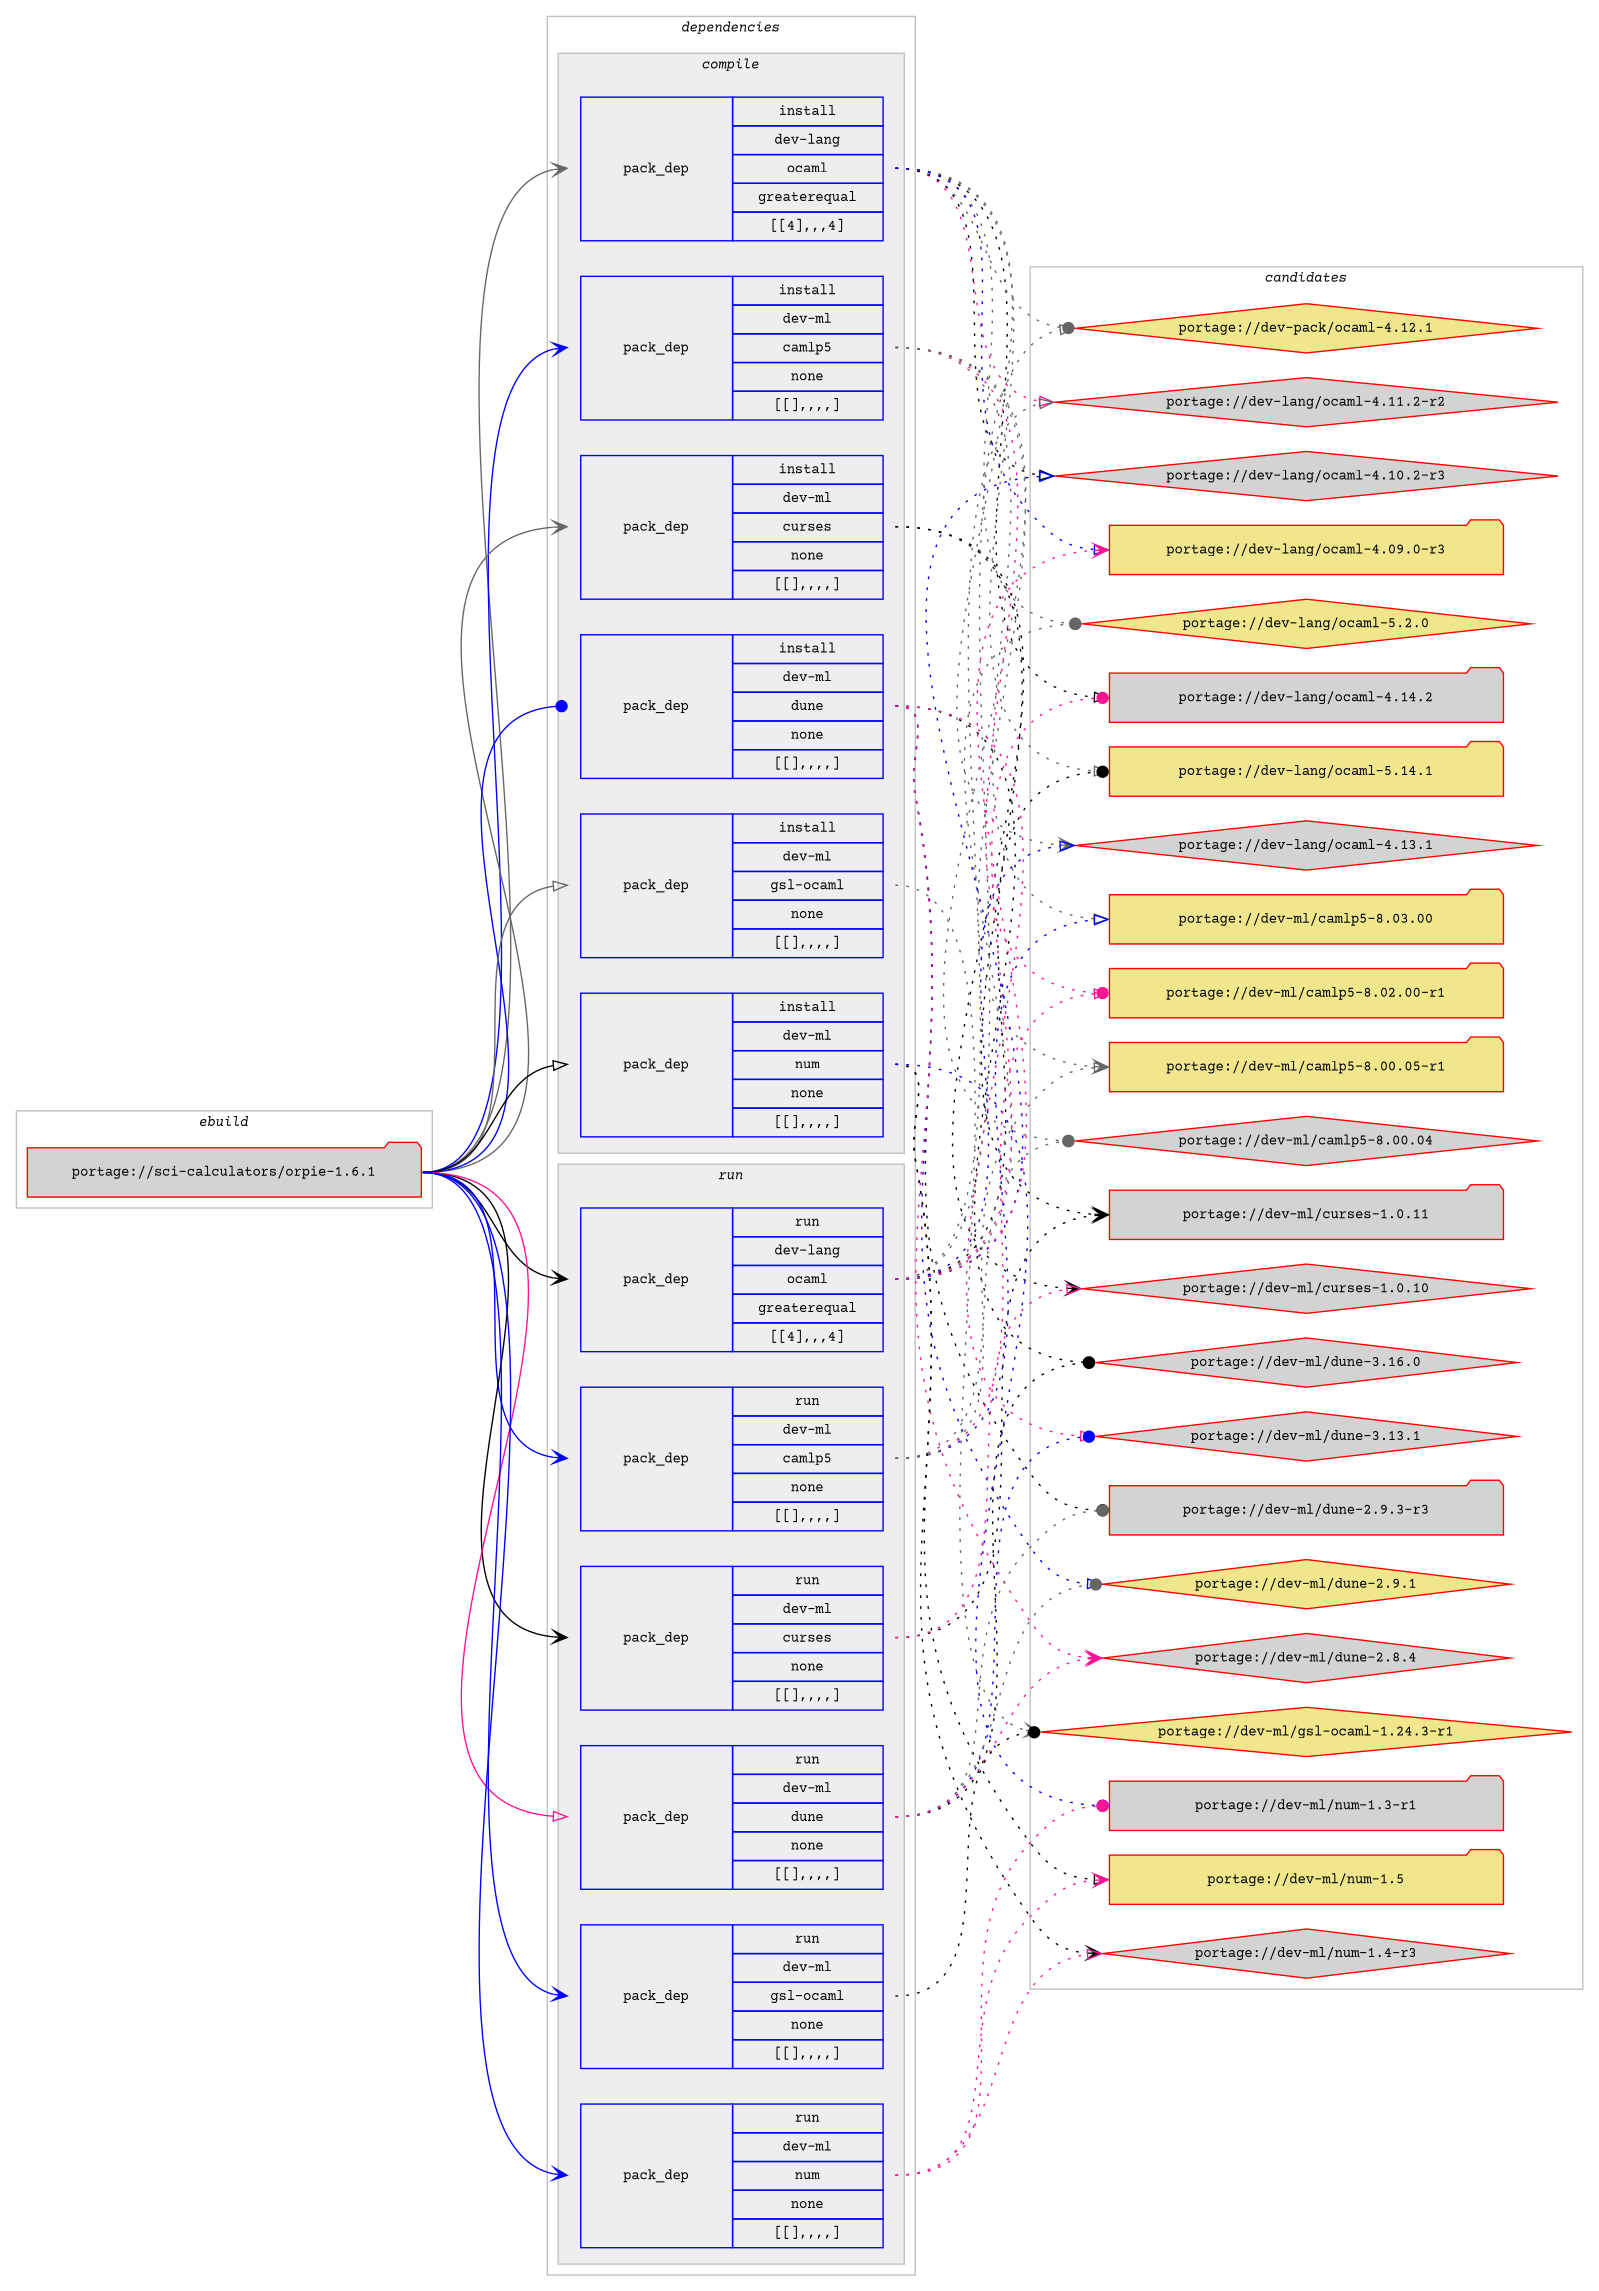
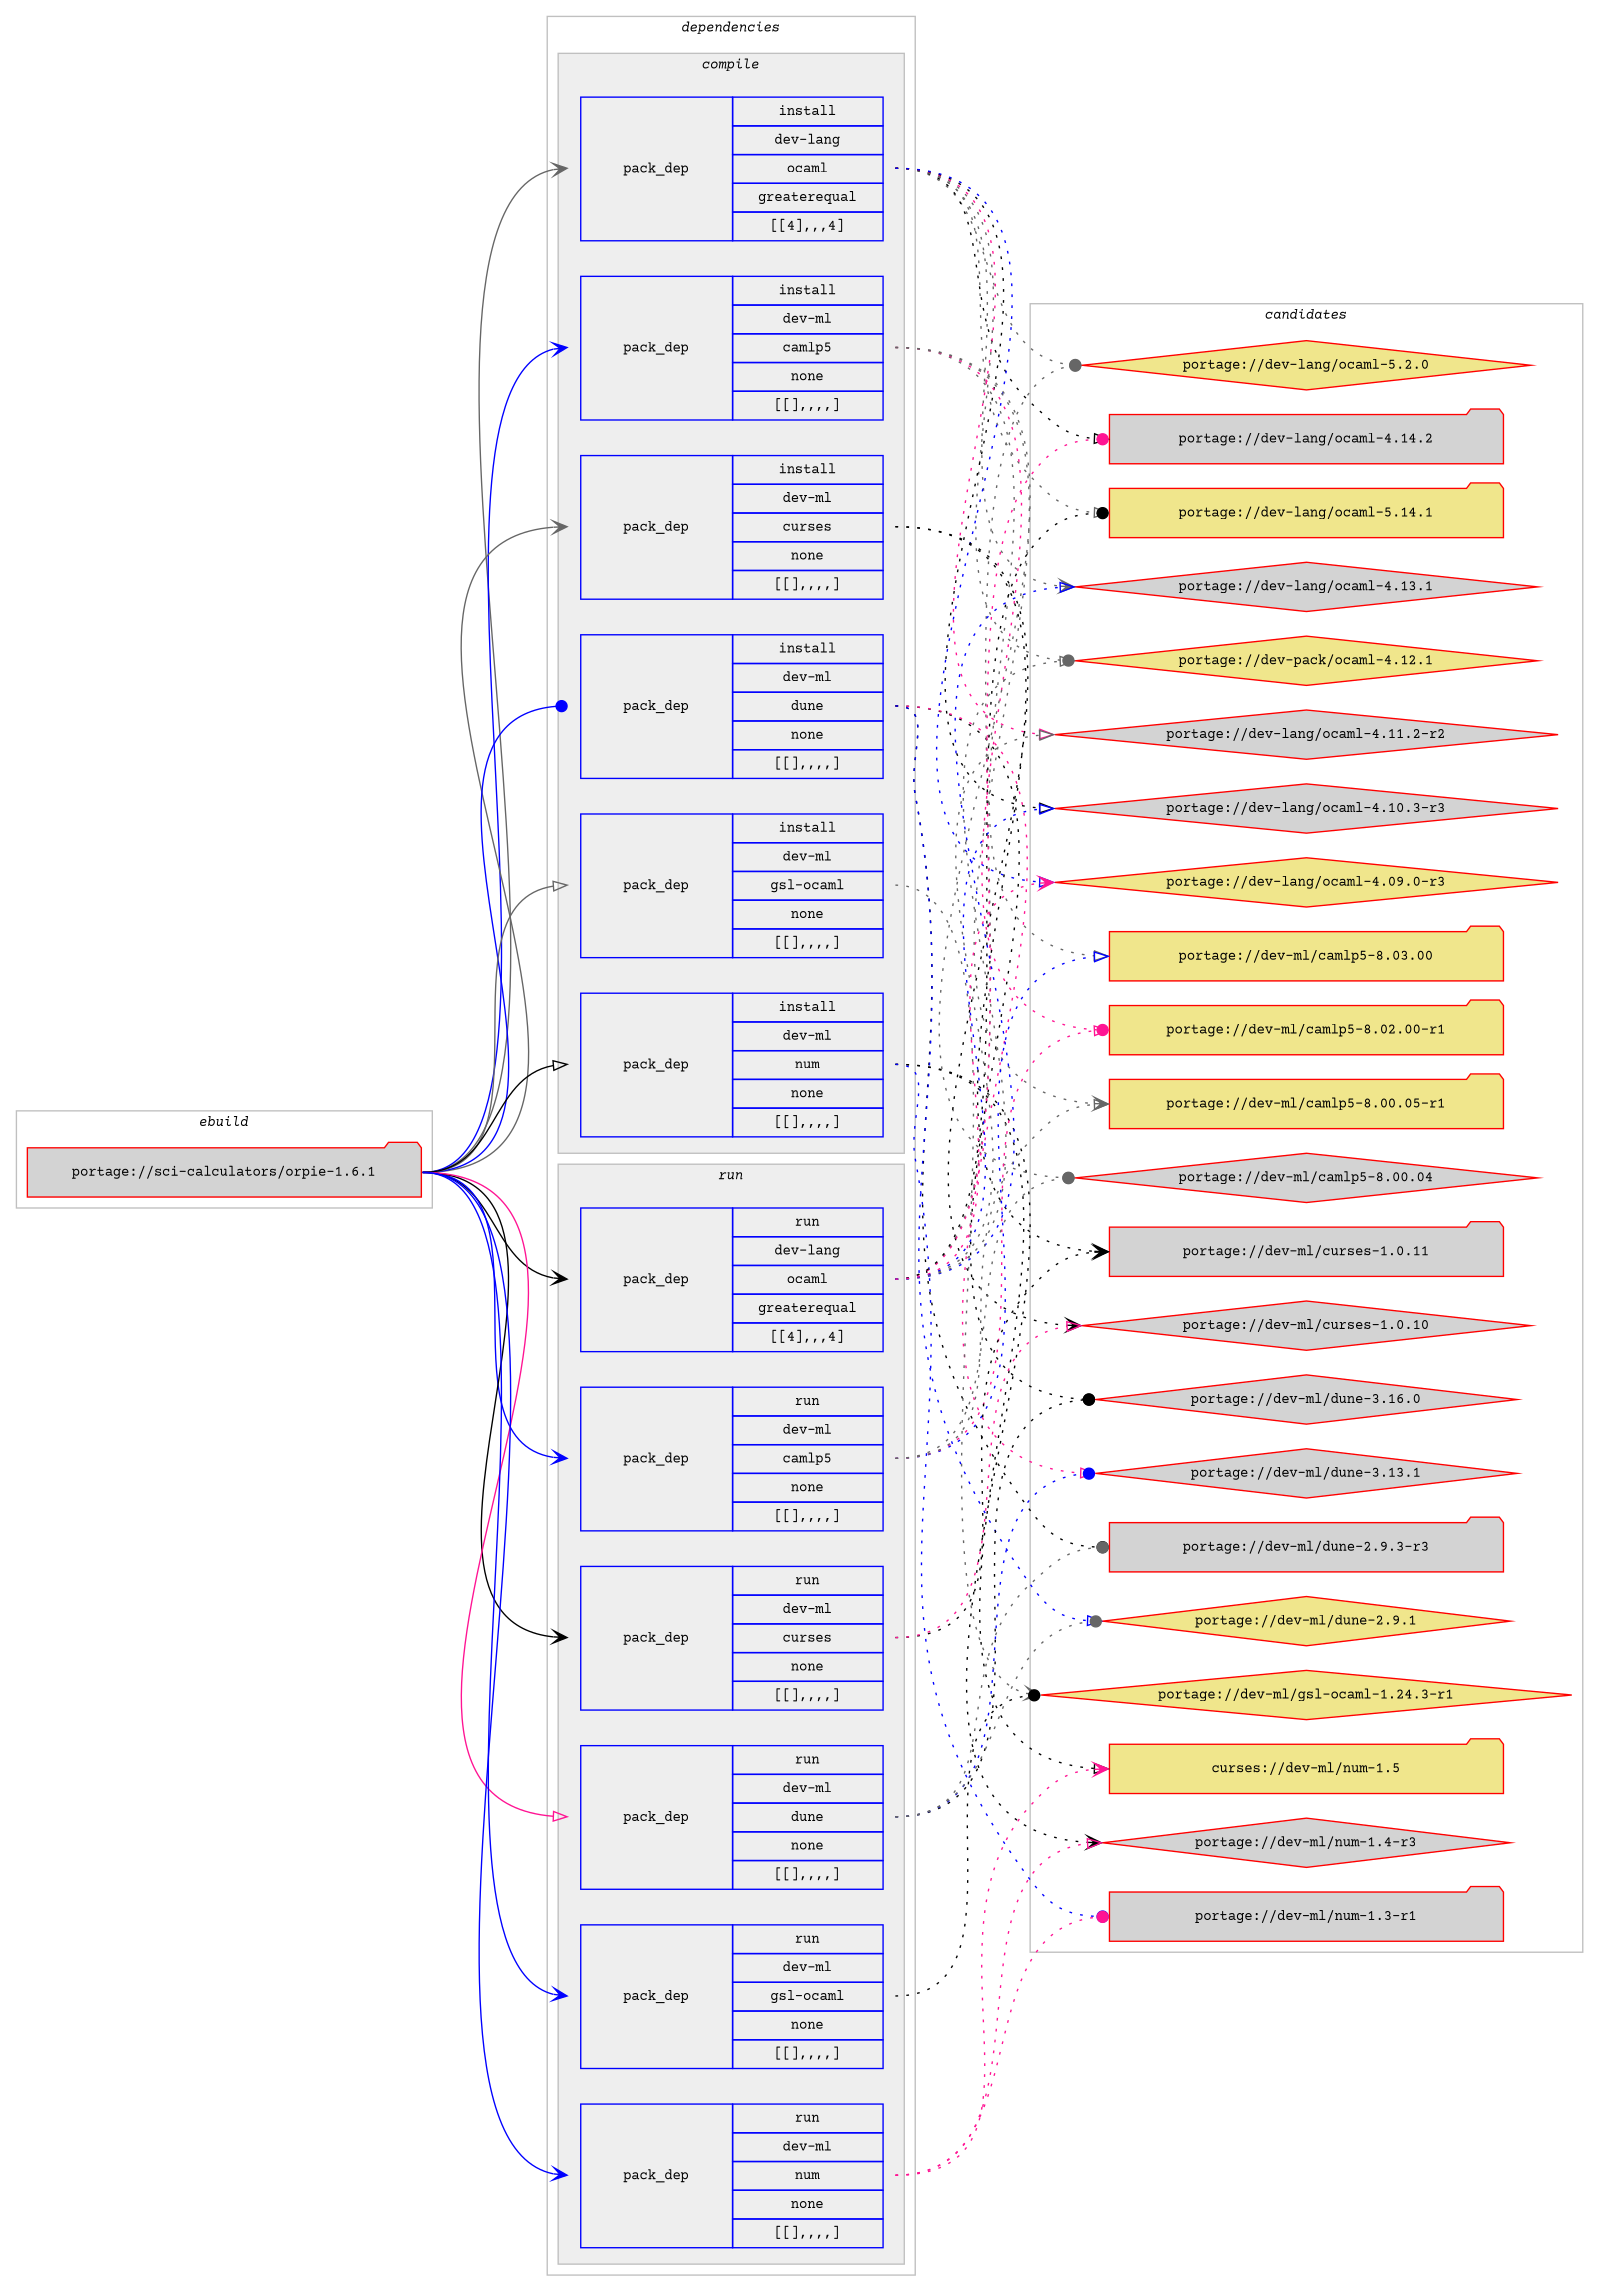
(1306, 476) -> (1306, 809)
(1306, 550) -> (1306, 882)
(1306, 1658) -> none
(1306, 1880) -> (1306, 1769)
